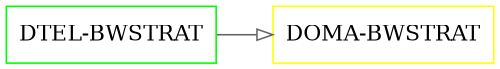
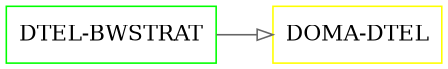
(383, 35) -> (357, 35)
